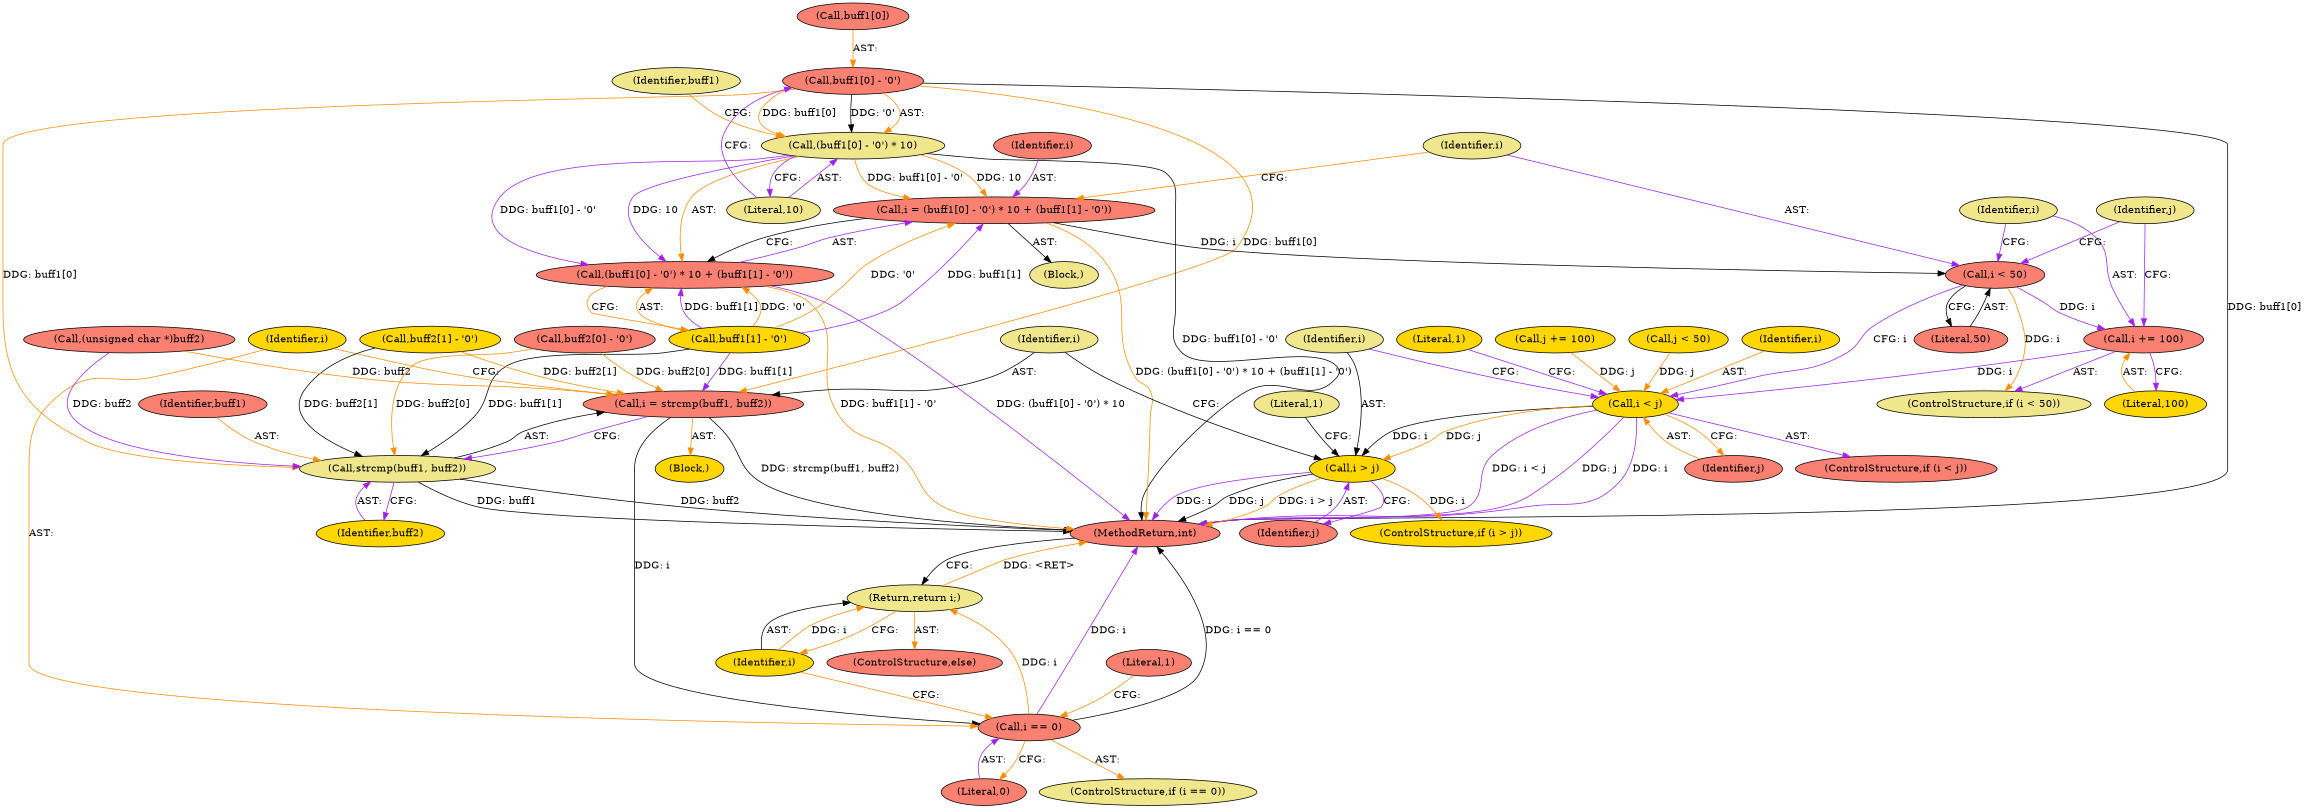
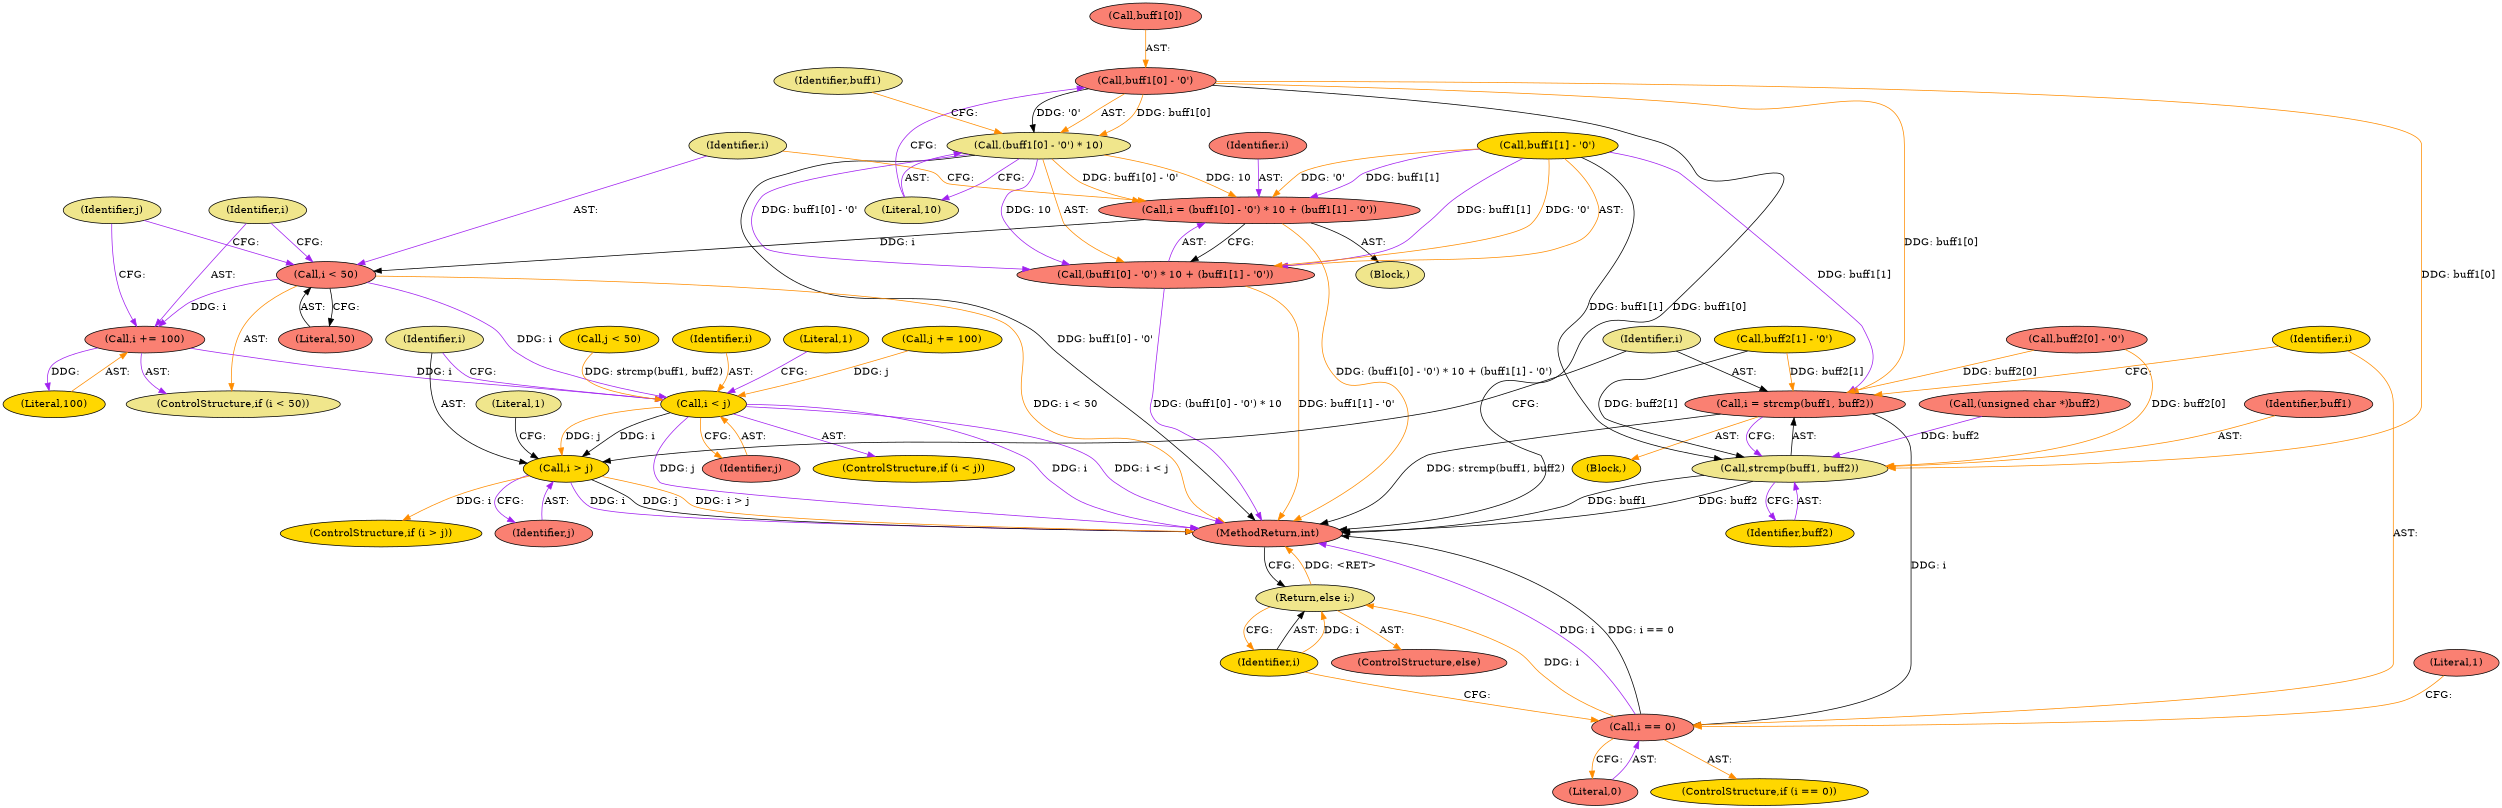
none -> (786, 290)
(617, 318) -> none
(1890, 340) -> (535, 340)
(2043, 340) -> (258, 340)
(1677, 372) -> (654, 372)
(2171, 372) -> (67, 372)
(395, 382) -> none
(1896, 469) -> (914, 469)
(915, 598) -> (1315, 598)
(1148, 792) -> (1759, 792)
